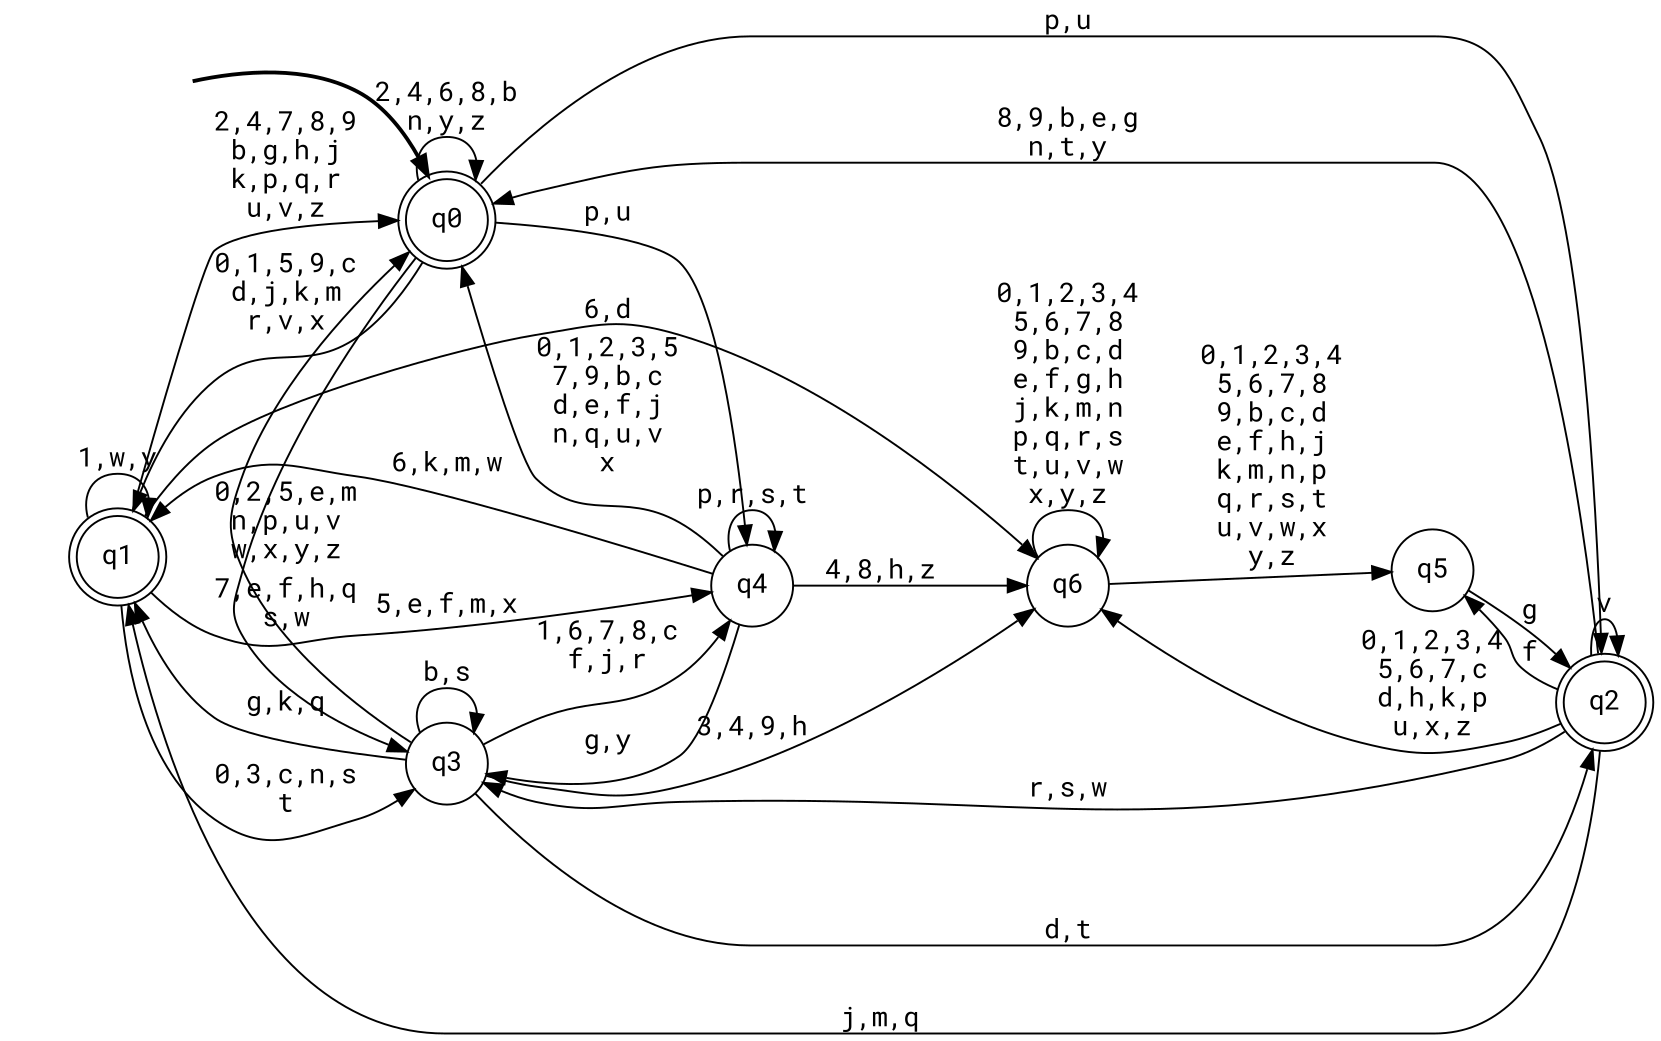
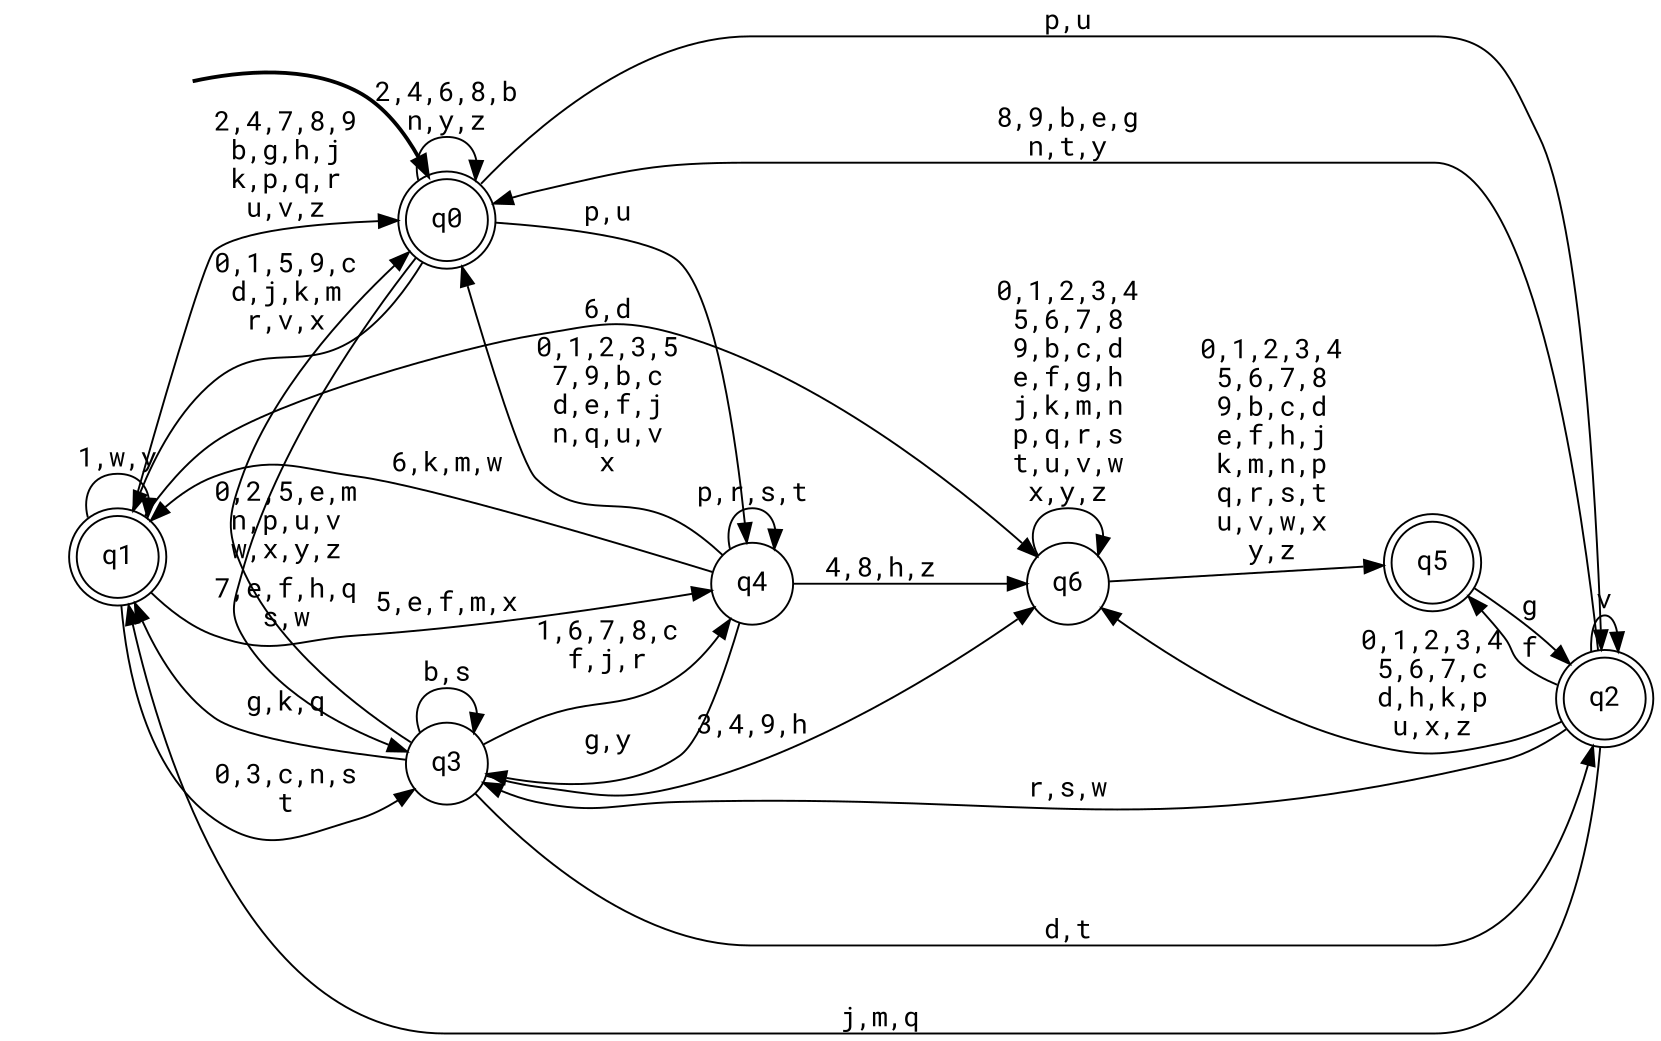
(1433, 570) -> (1433, 563)
